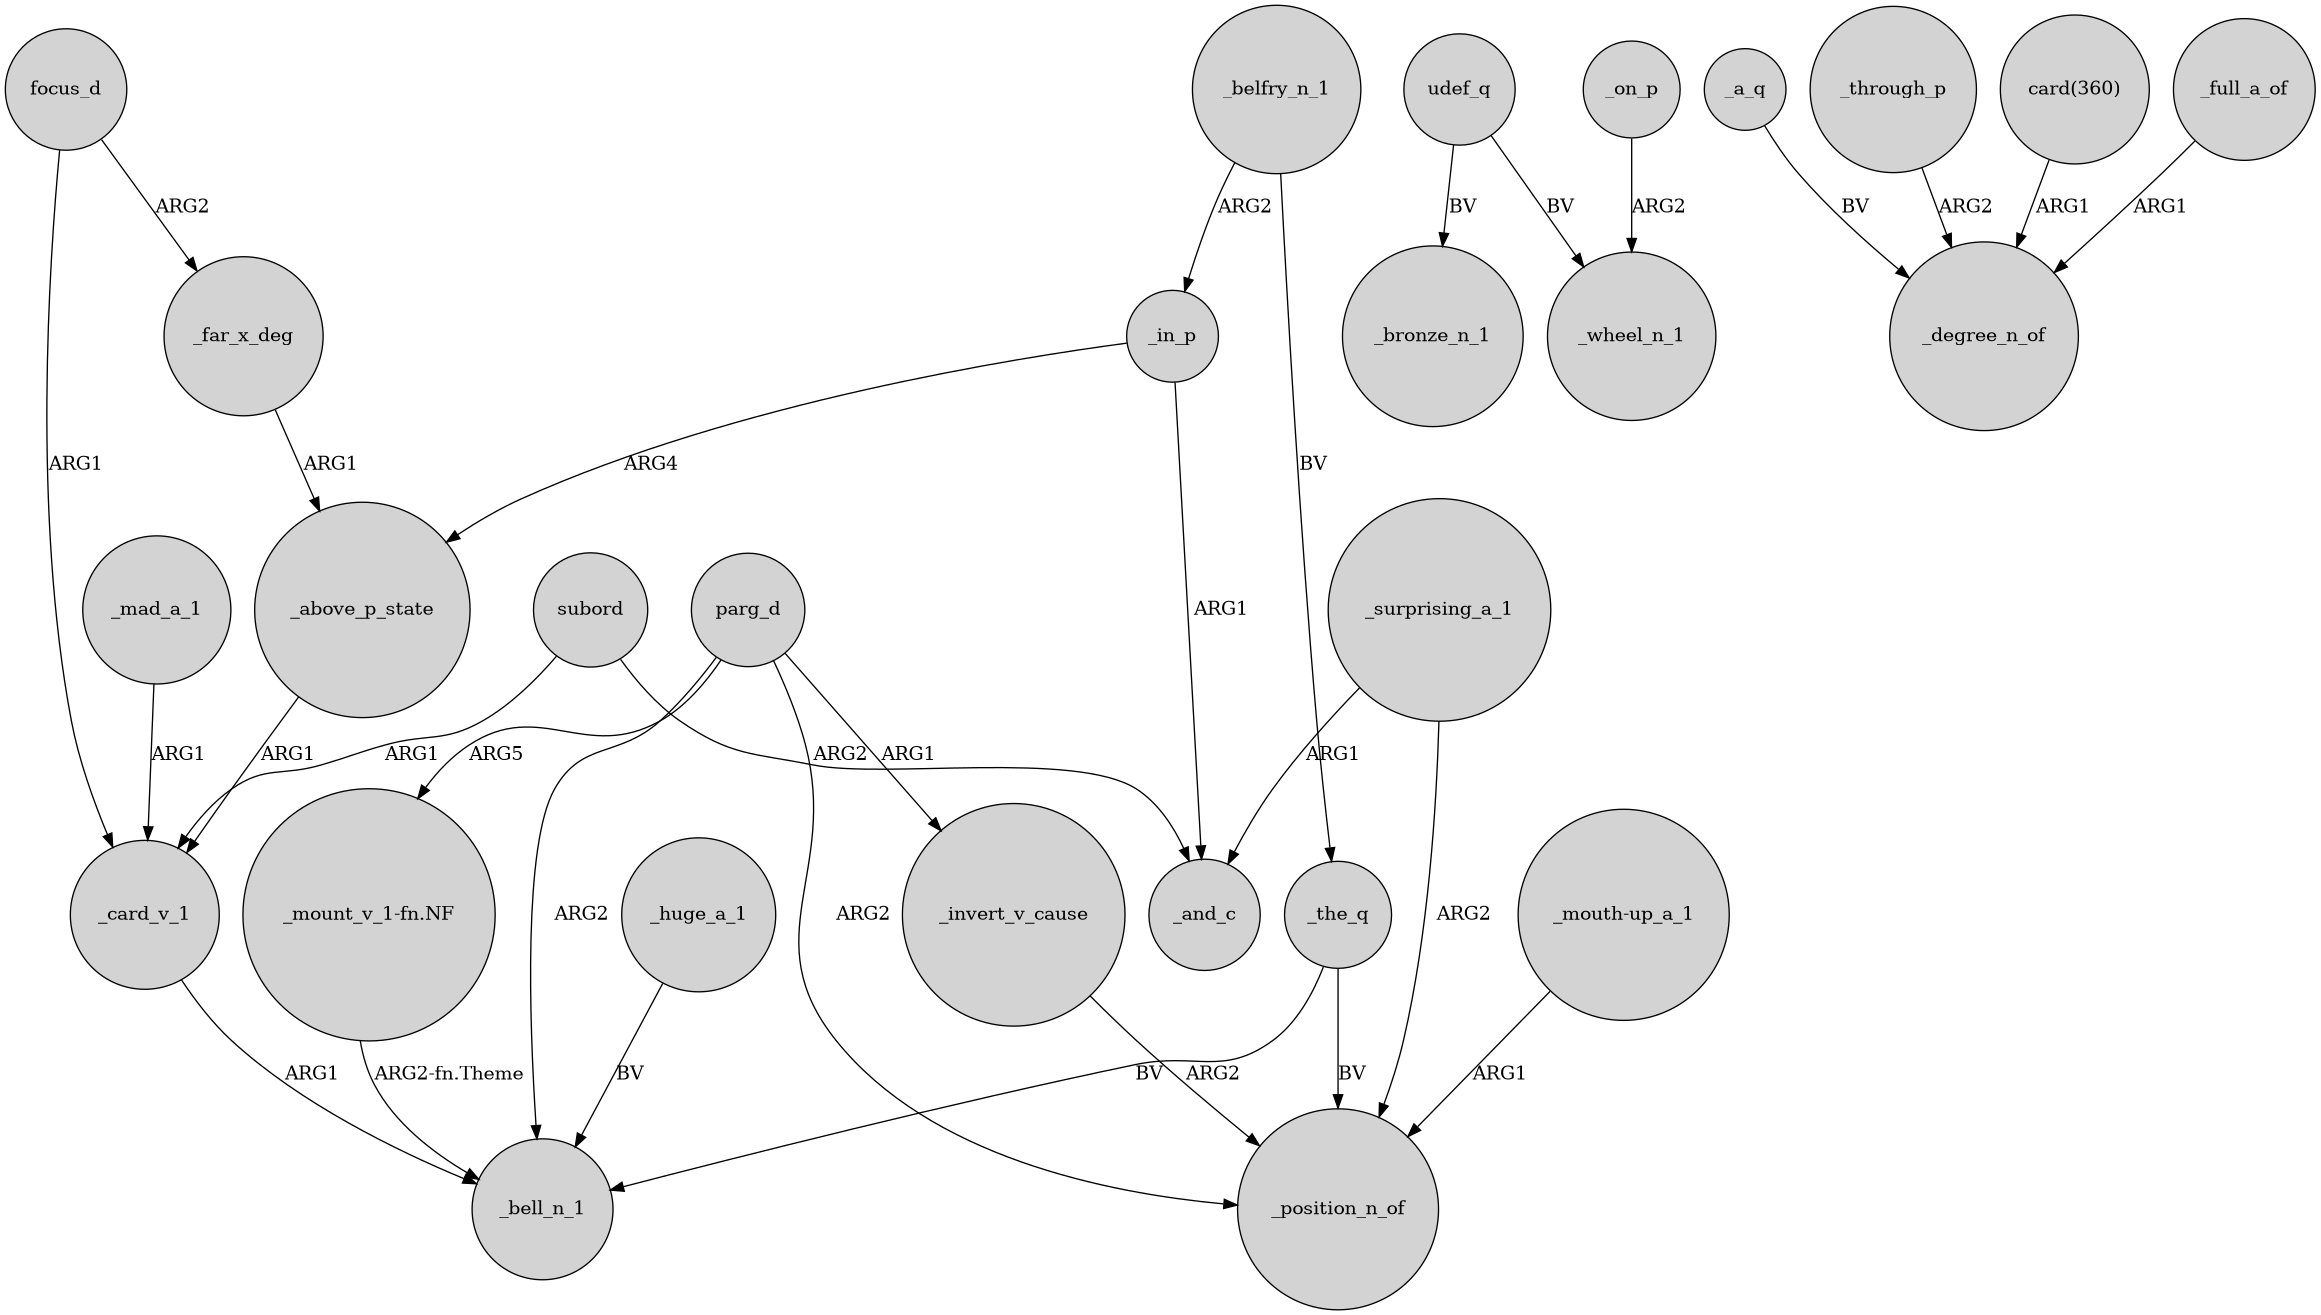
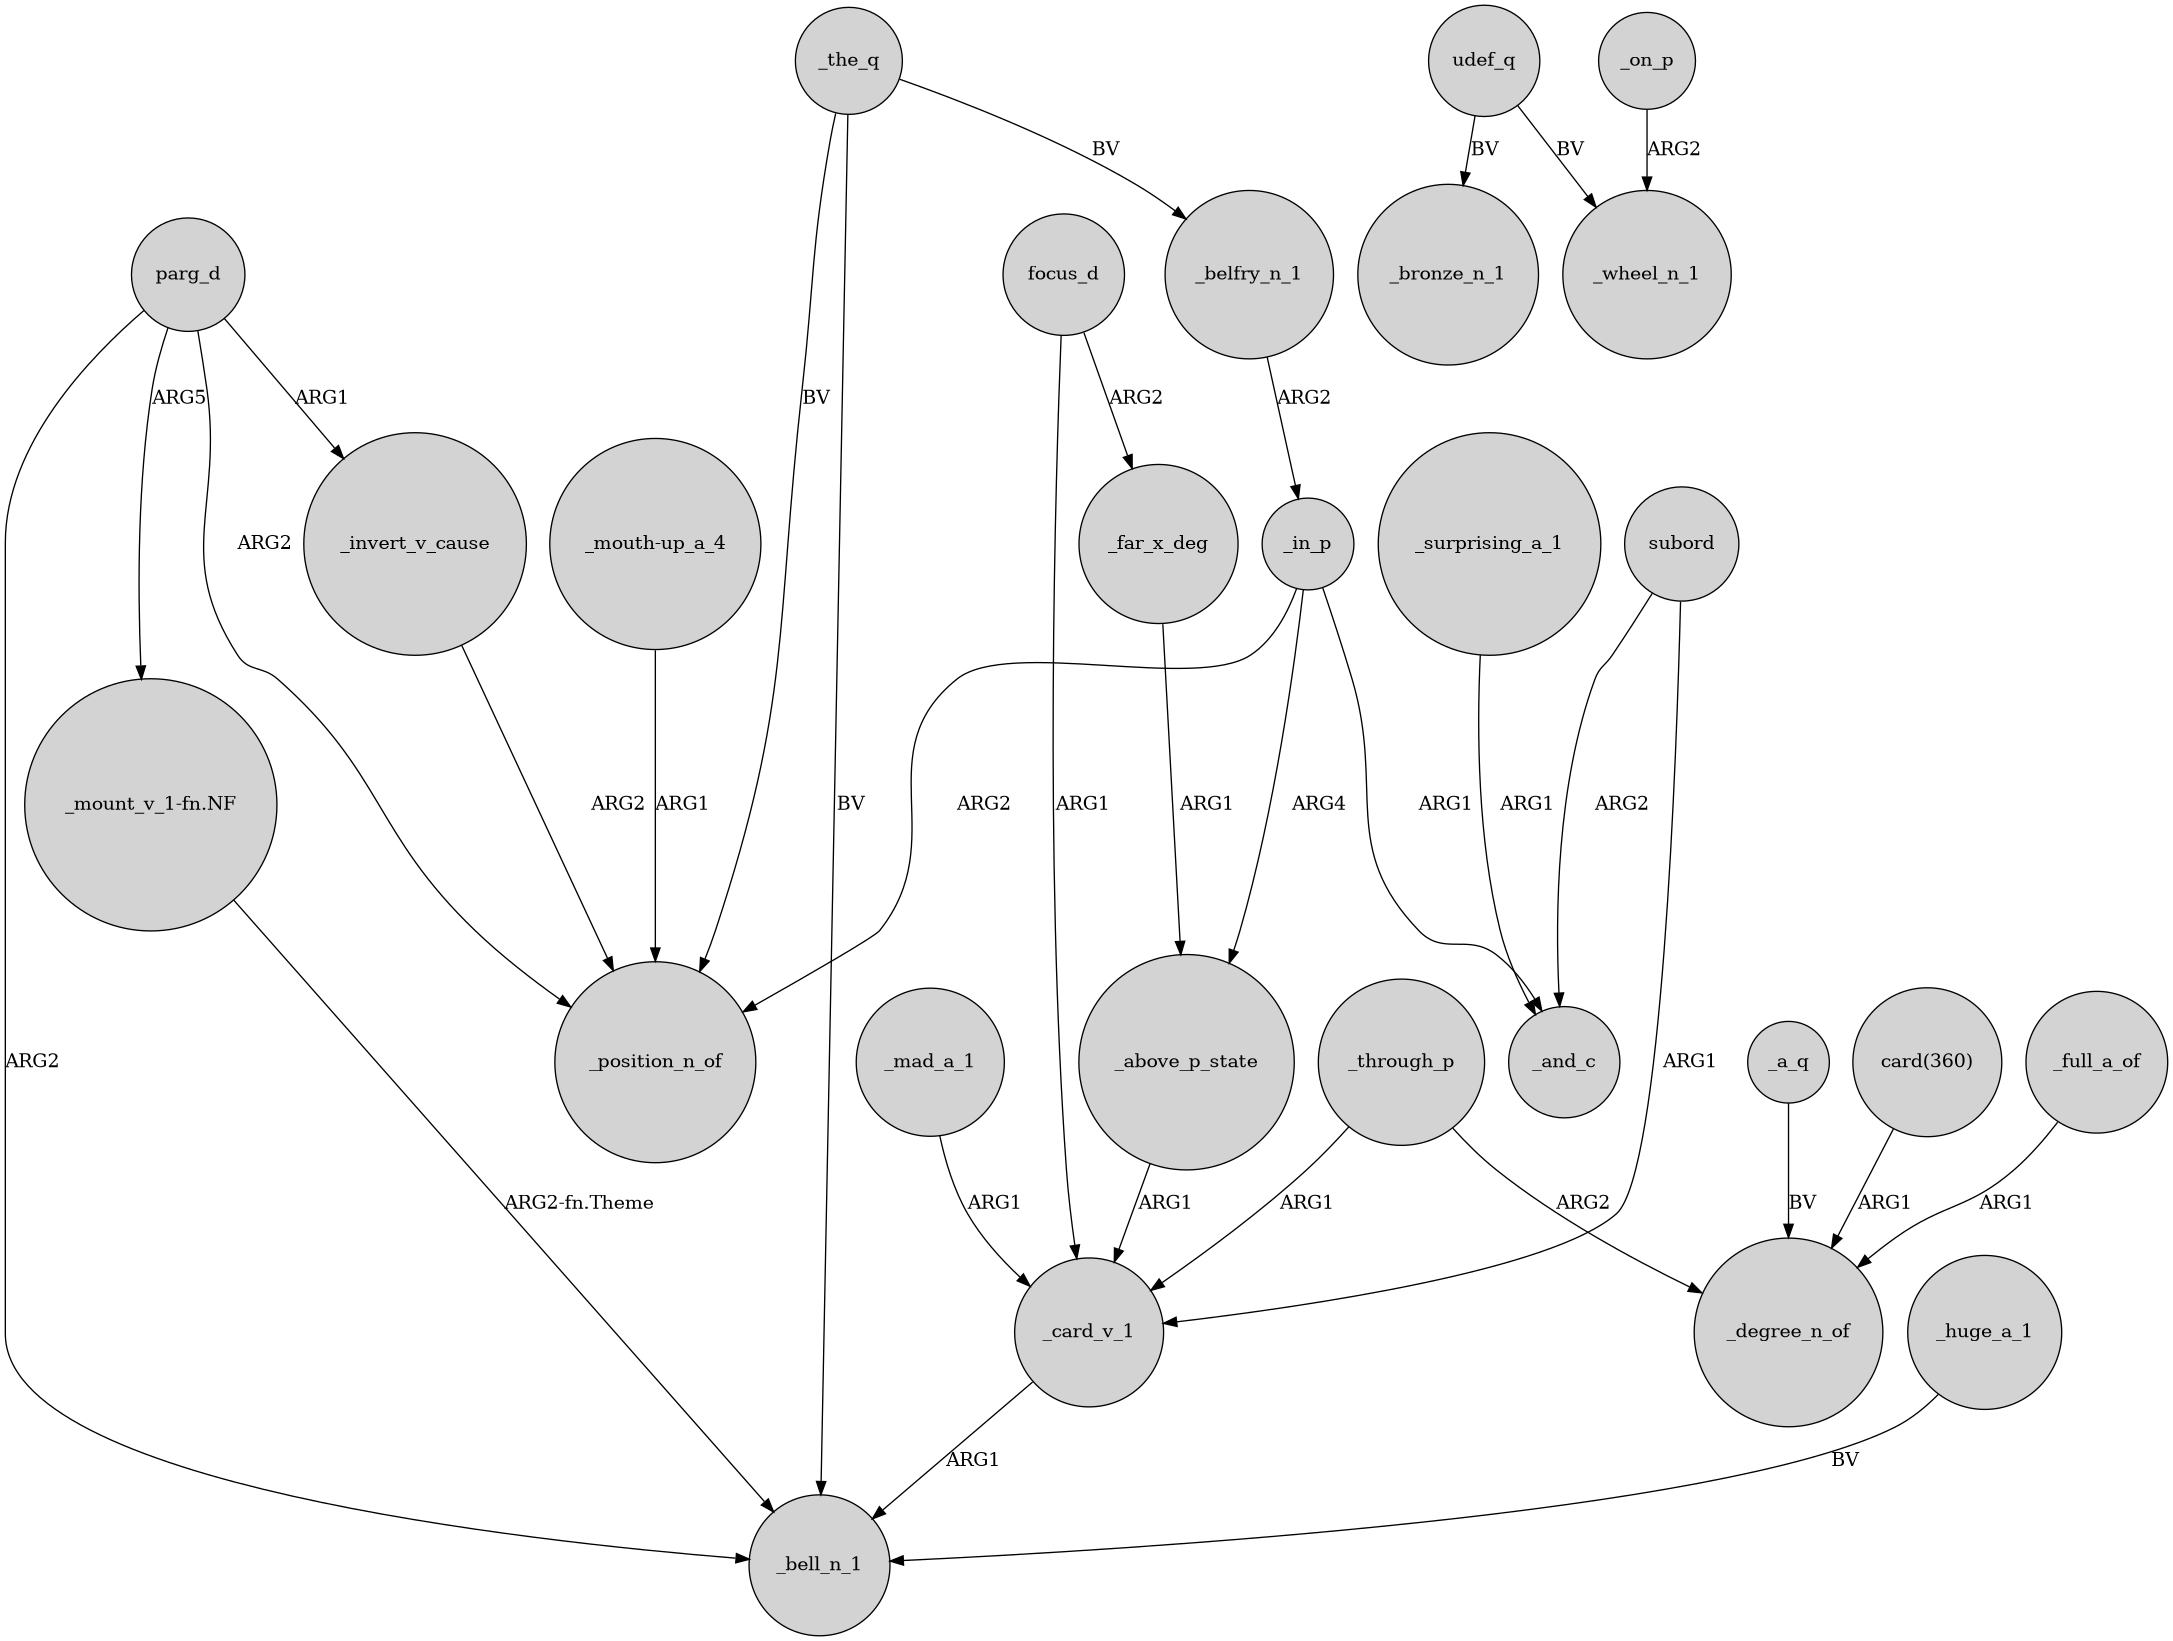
(1301, 511) -> (1042, 136)
(1425, 915) -> (944, 693)
(1624, 915) -> (655, 544)
none -> (1260, 1210)
